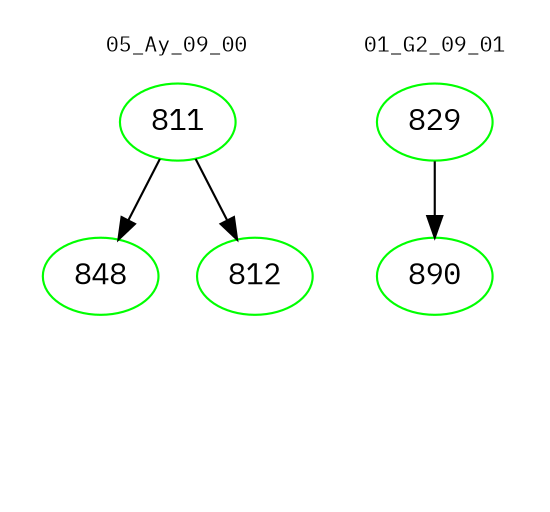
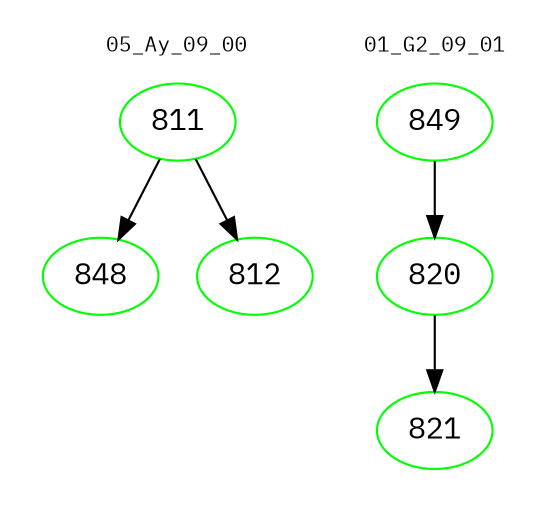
(435, 122) -> (435, 122)
(435, 276) -> (435, 276)
none -> (435, 430)
